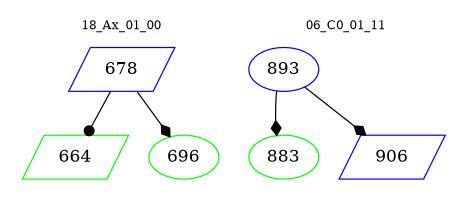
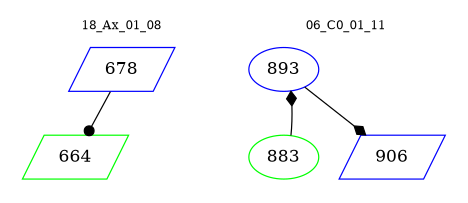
(122, 26) -> (122, 26)
(276, 106) -> (292, 121)
(184, 157) -> none
